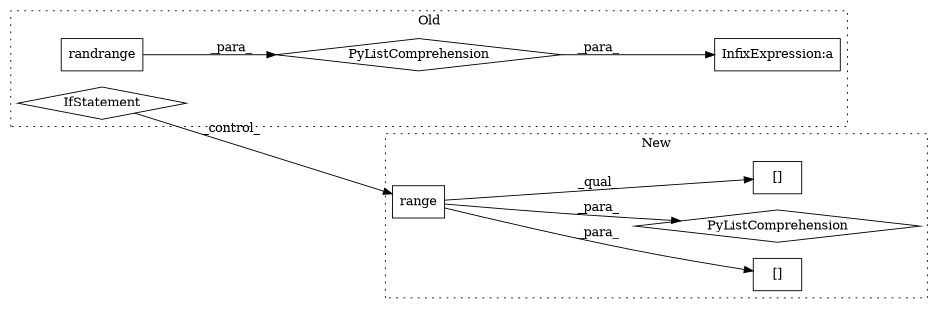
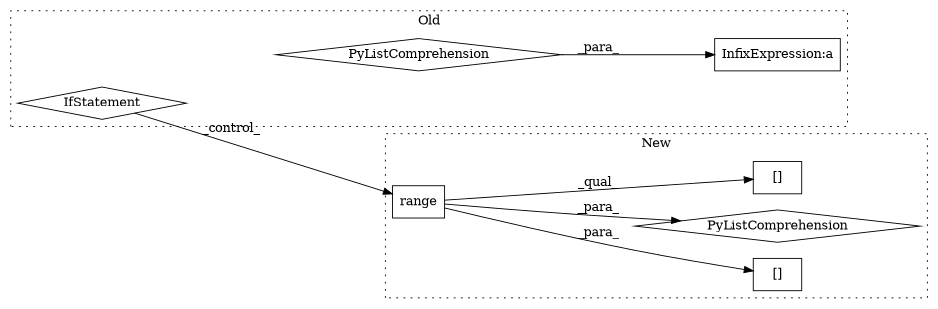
(102, 55) -> none
